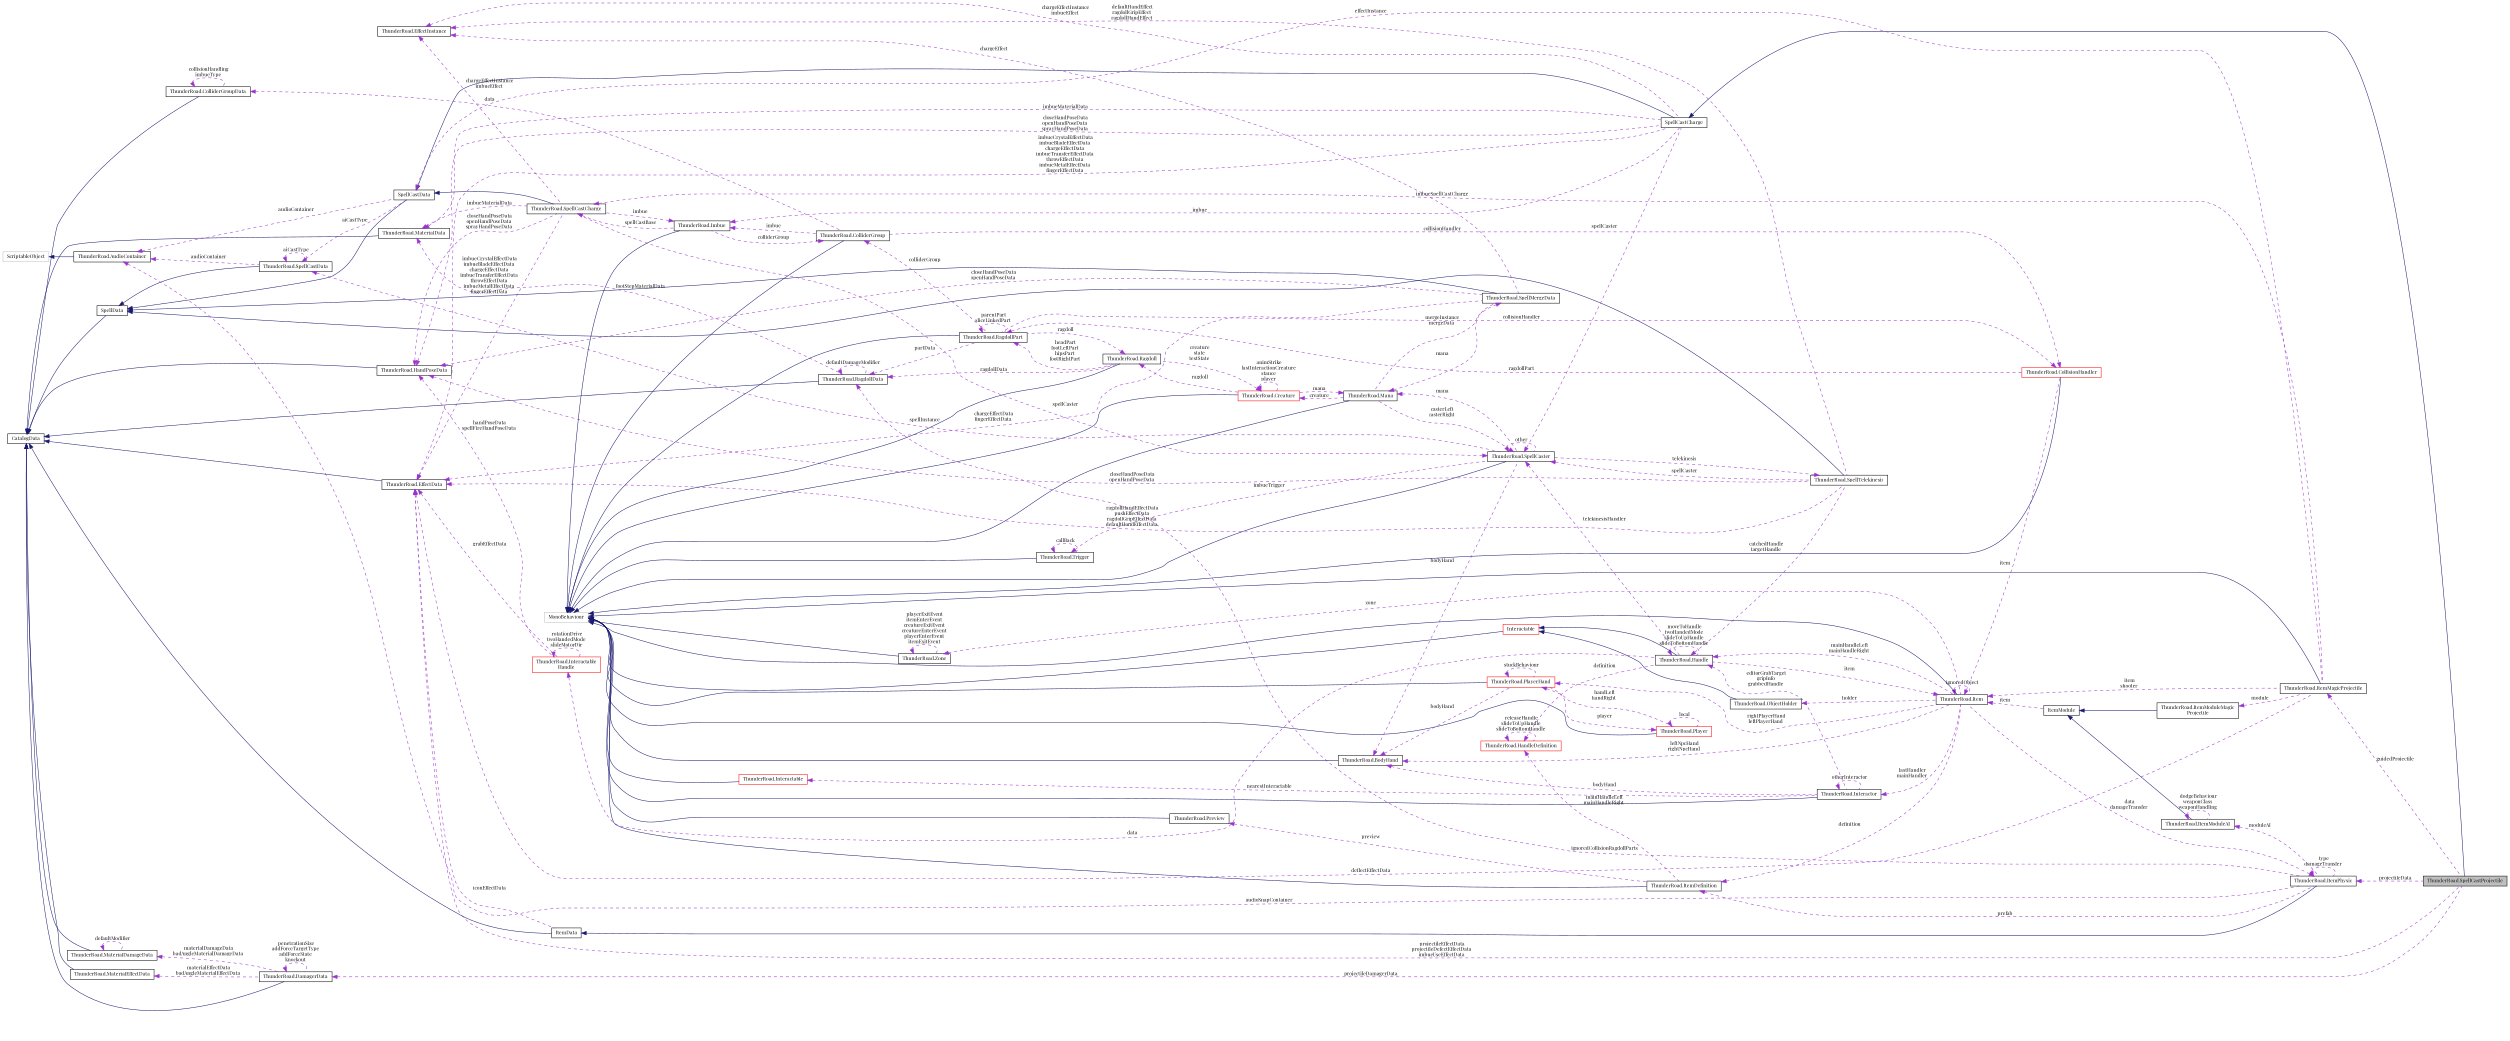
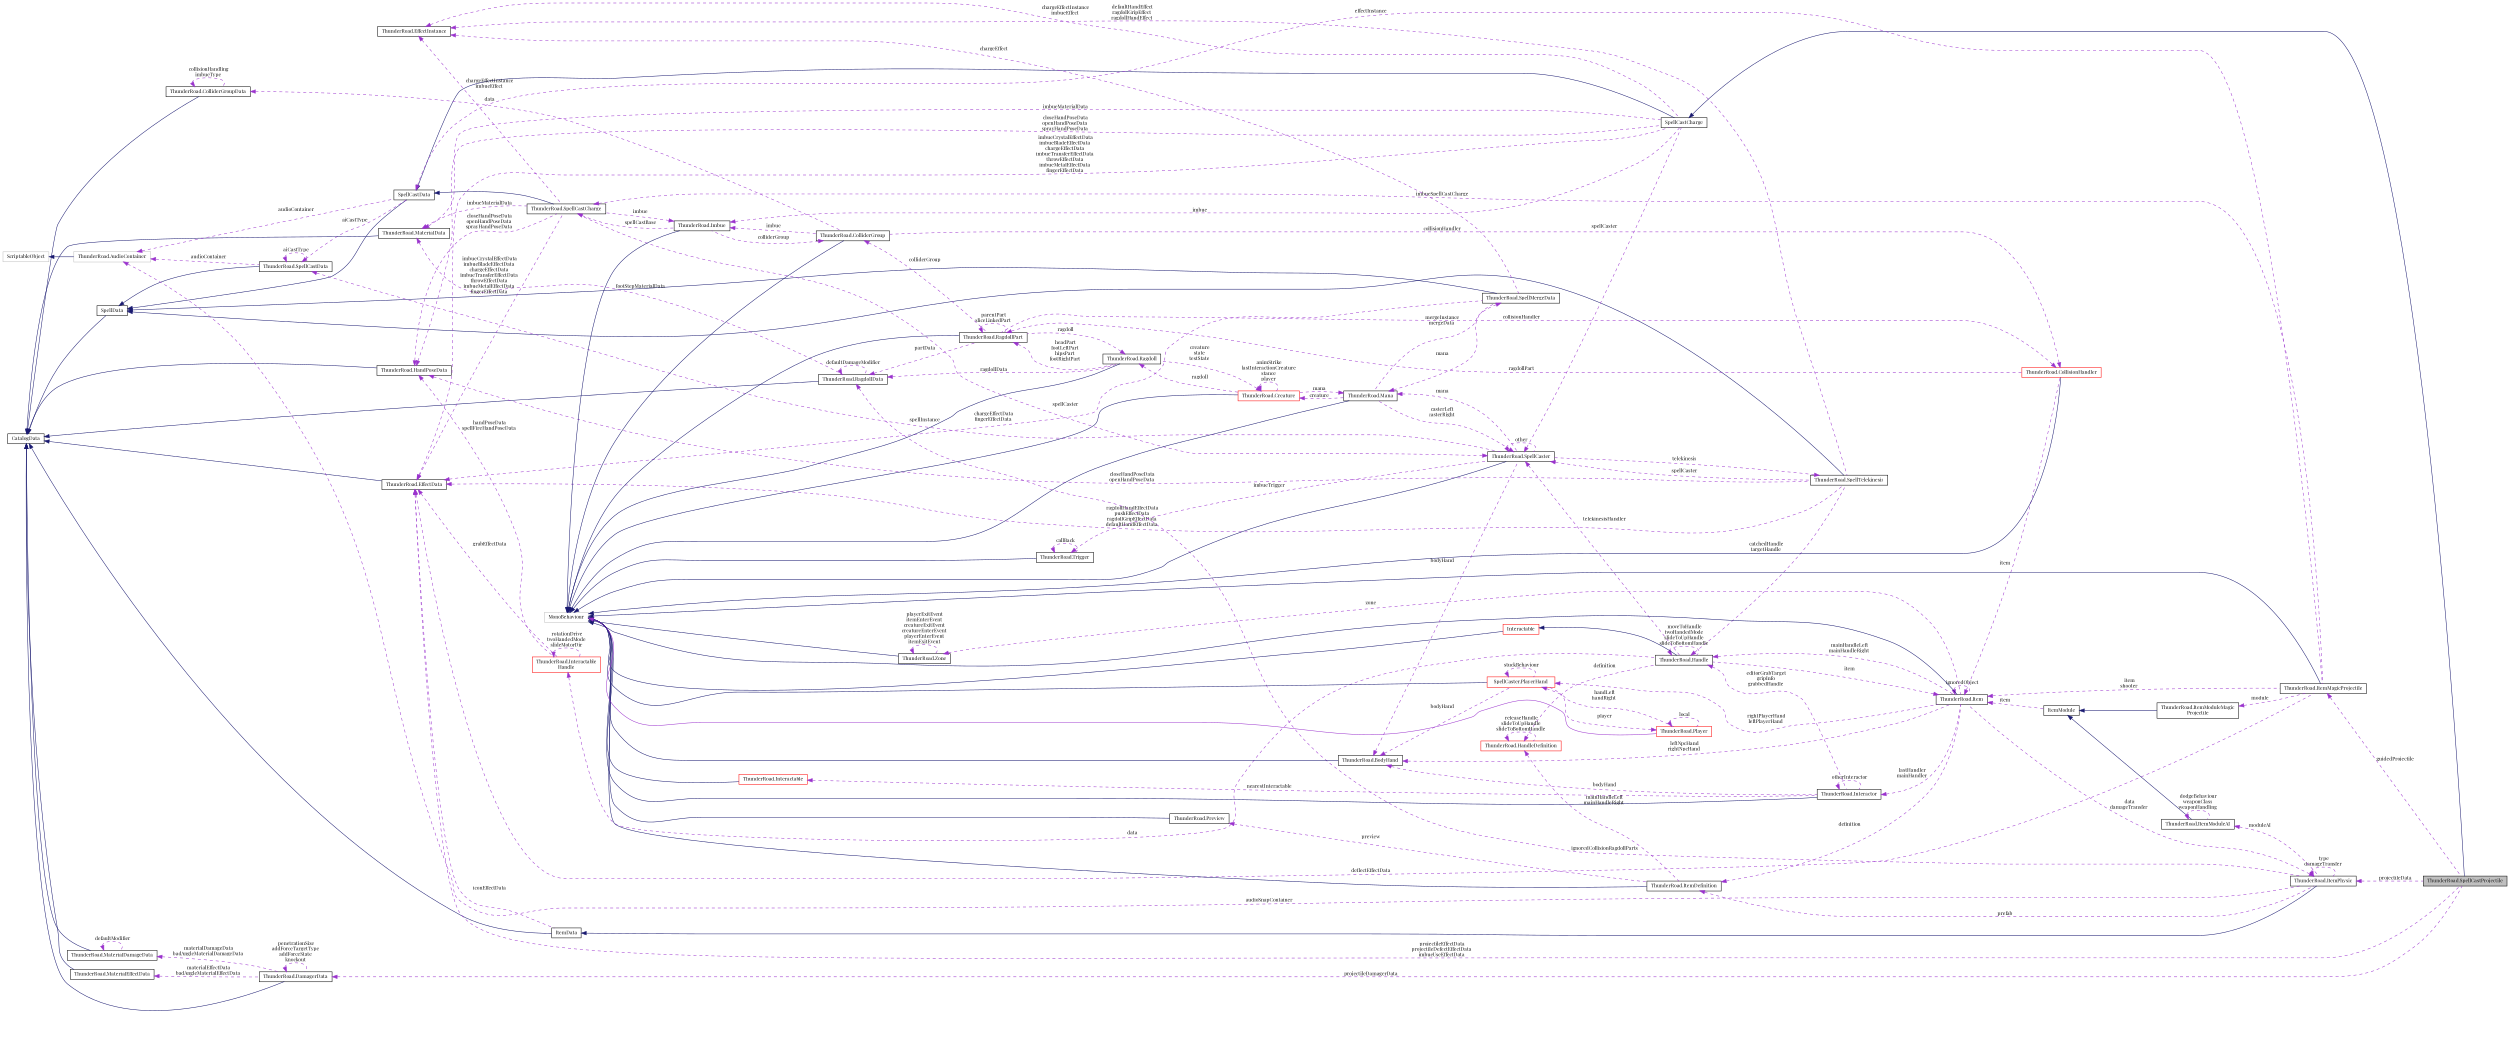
(112, 257) -> (112, 257)
(961, 286) -> none
(1521, 682) -> (1521, 682)
(1766, 704) -> none
(1093, 722) -> (1093, 722)
